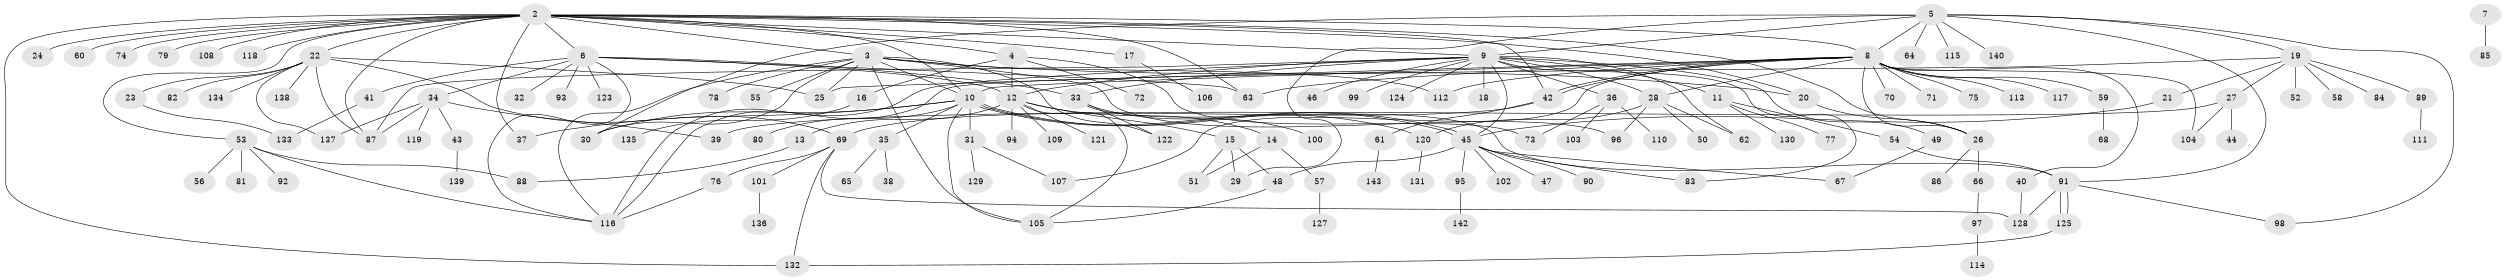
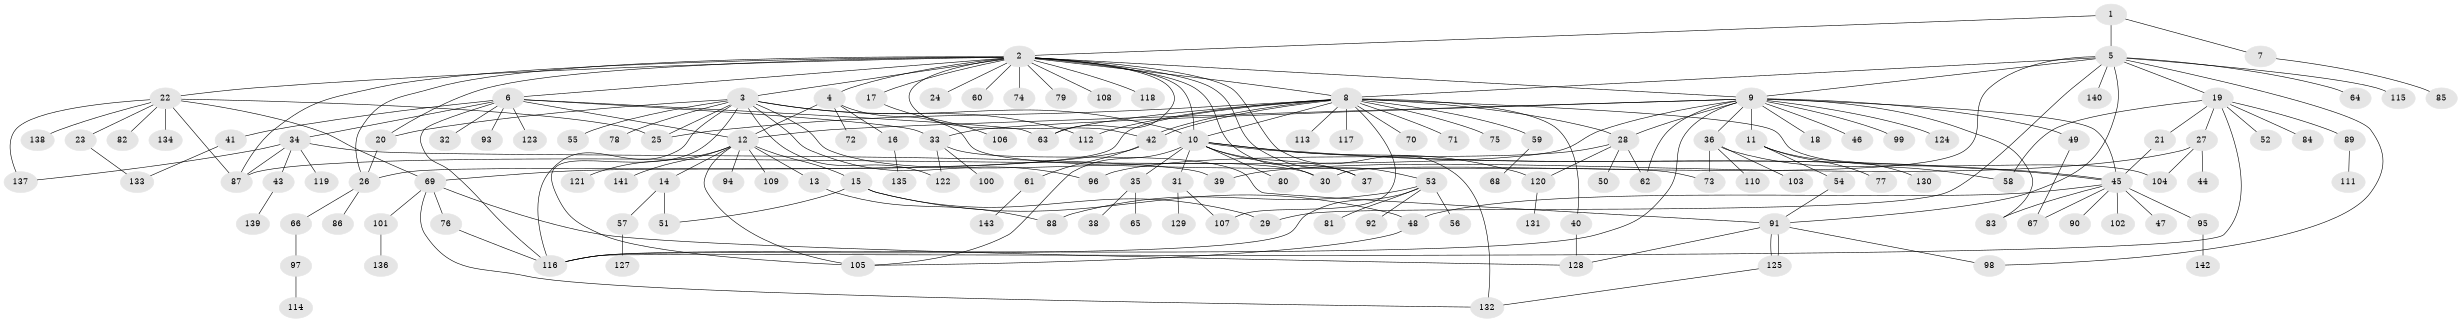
none -> (2111, 15)
none -> (1816, 165)
none -> (621, 182)
